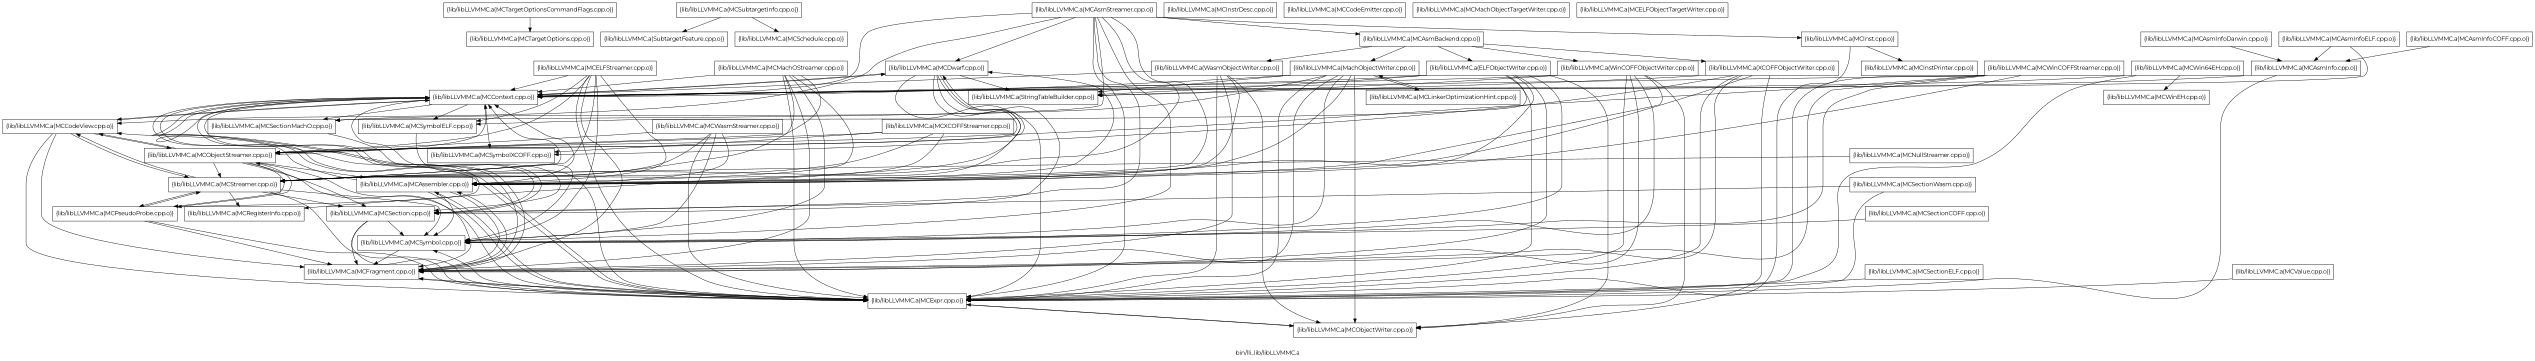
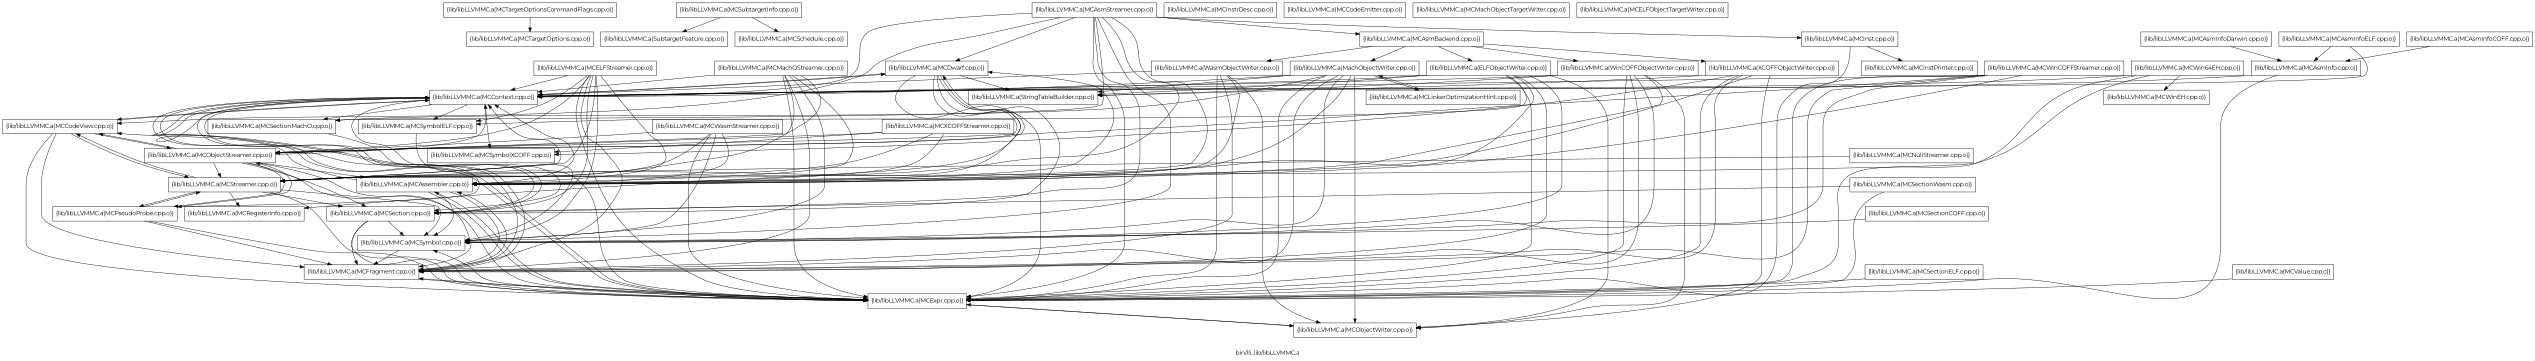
none -> (1370, 173)
none -> (557, 196)
